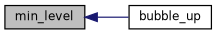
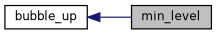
(113, 17) -> (116, 17)
